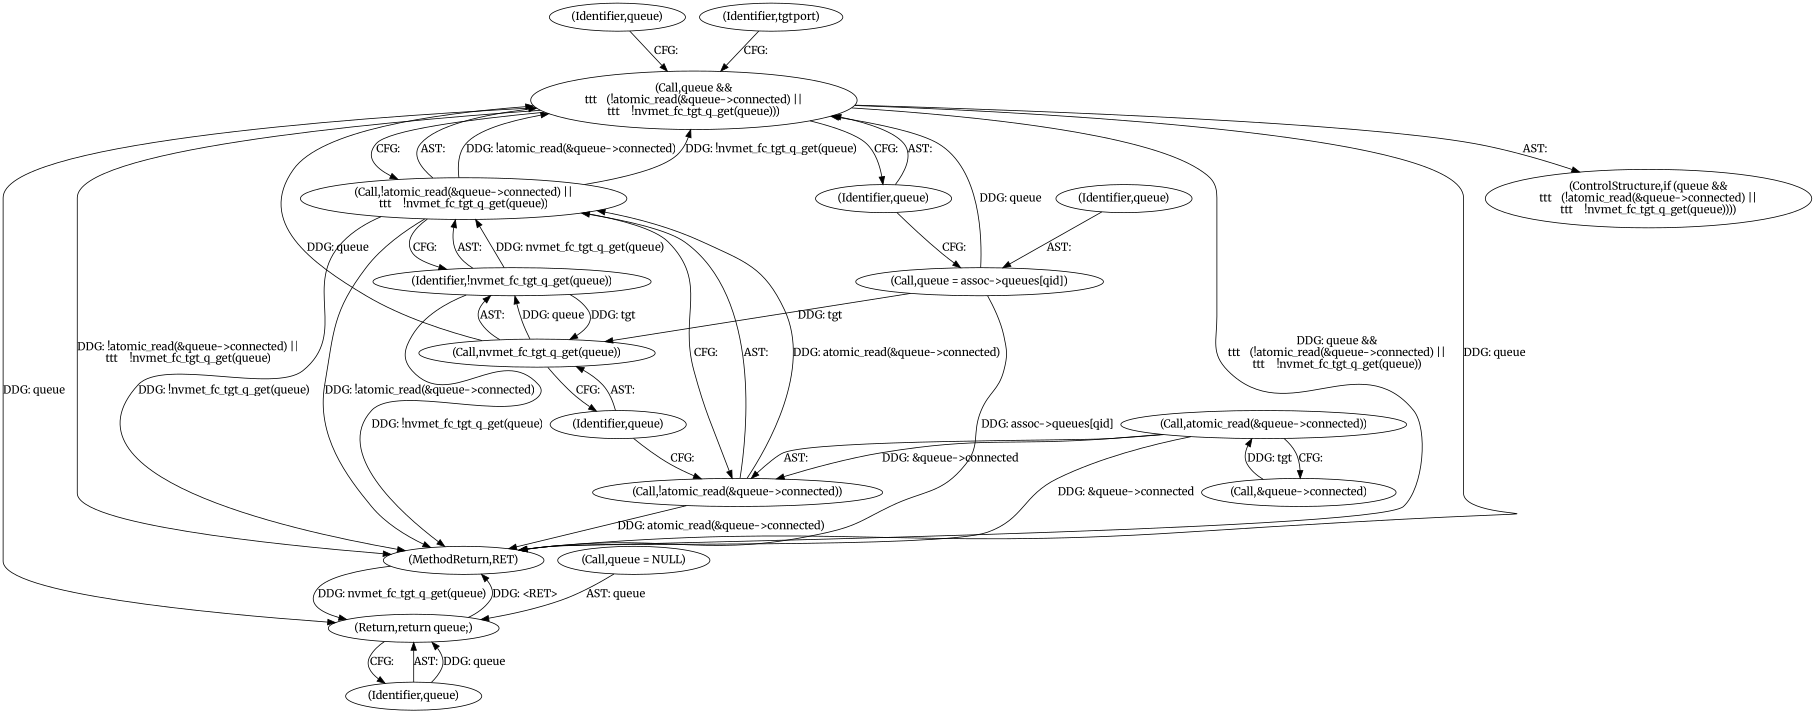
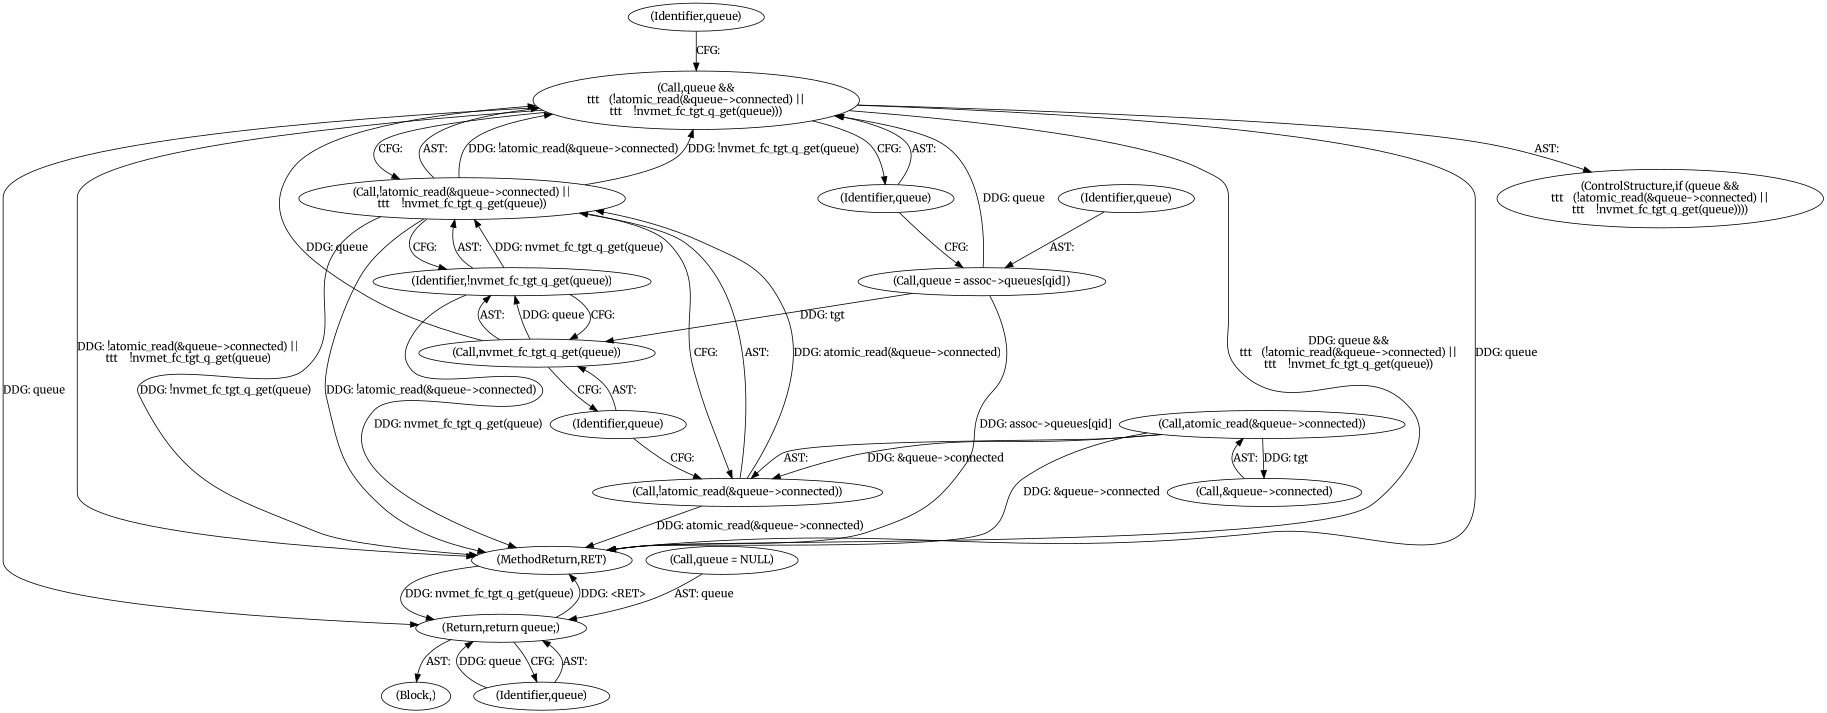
(771, 17) -> none
(614, 316) -> (604, 316)
(457, 425) -> (459, 425)
(1270, 459) -> (1247, 459)
(1312, 459) -> (1286, 459)
none -> (416, 696)
